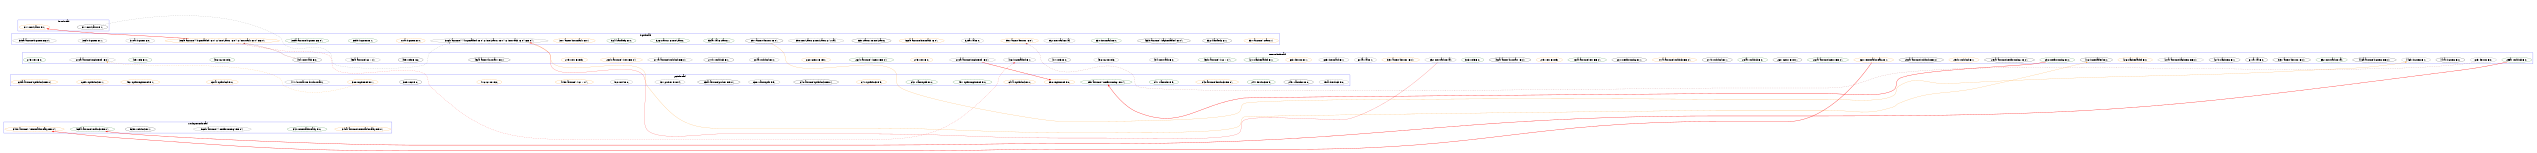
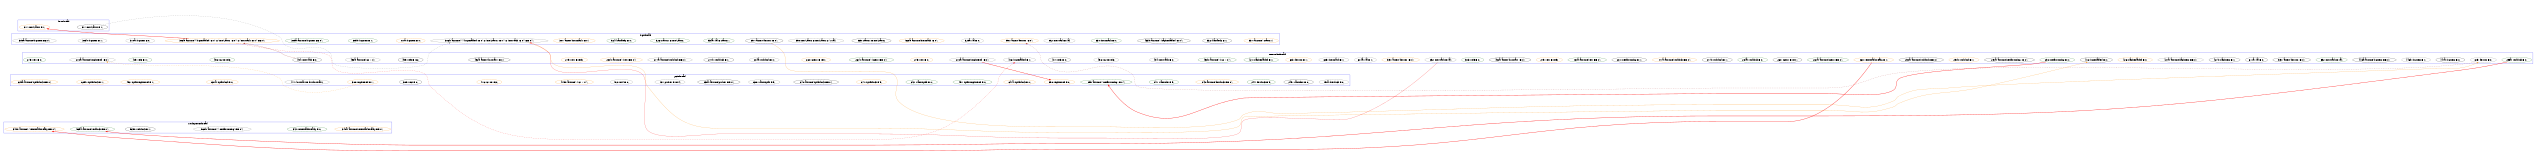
(1574, 99) -> (1602, 105)
